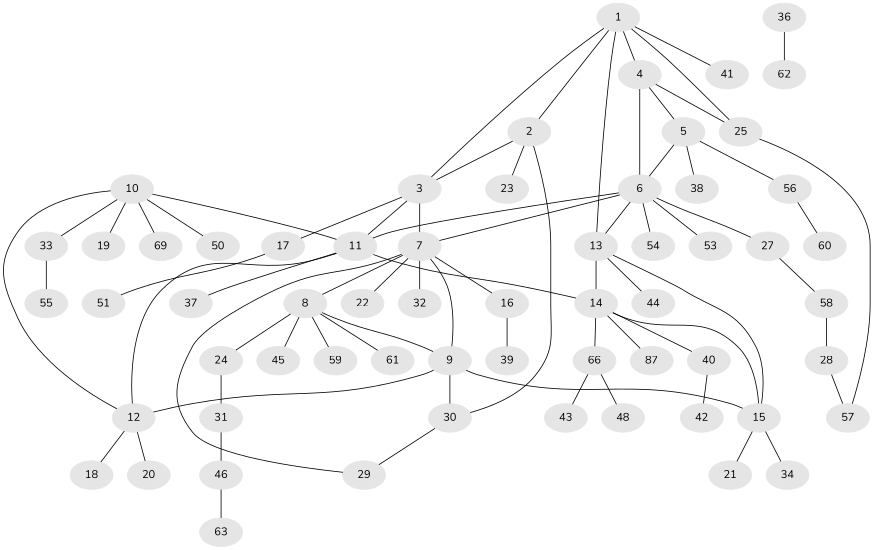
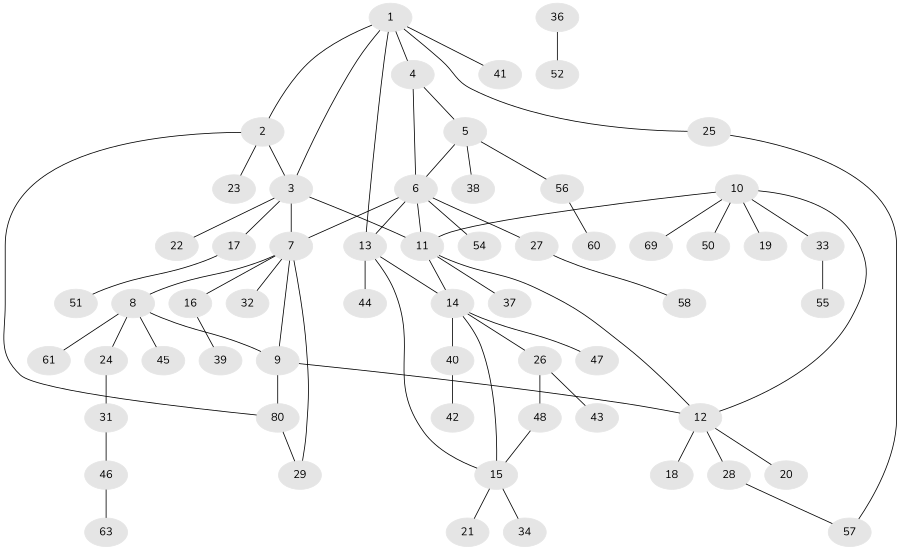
(784, 75) -> (557, 75)
(690, 103) -> none
(710, 246) -> none
(391, 275) -> (234, 218)
(826, 332) -> (715, 447)
(335, 361) -> none
(594, 361) -> (540, 361)
(652, 361) -> (597, 361)
(597, 389) -> (518, 446)
(450, 418) -> (278, 418)
